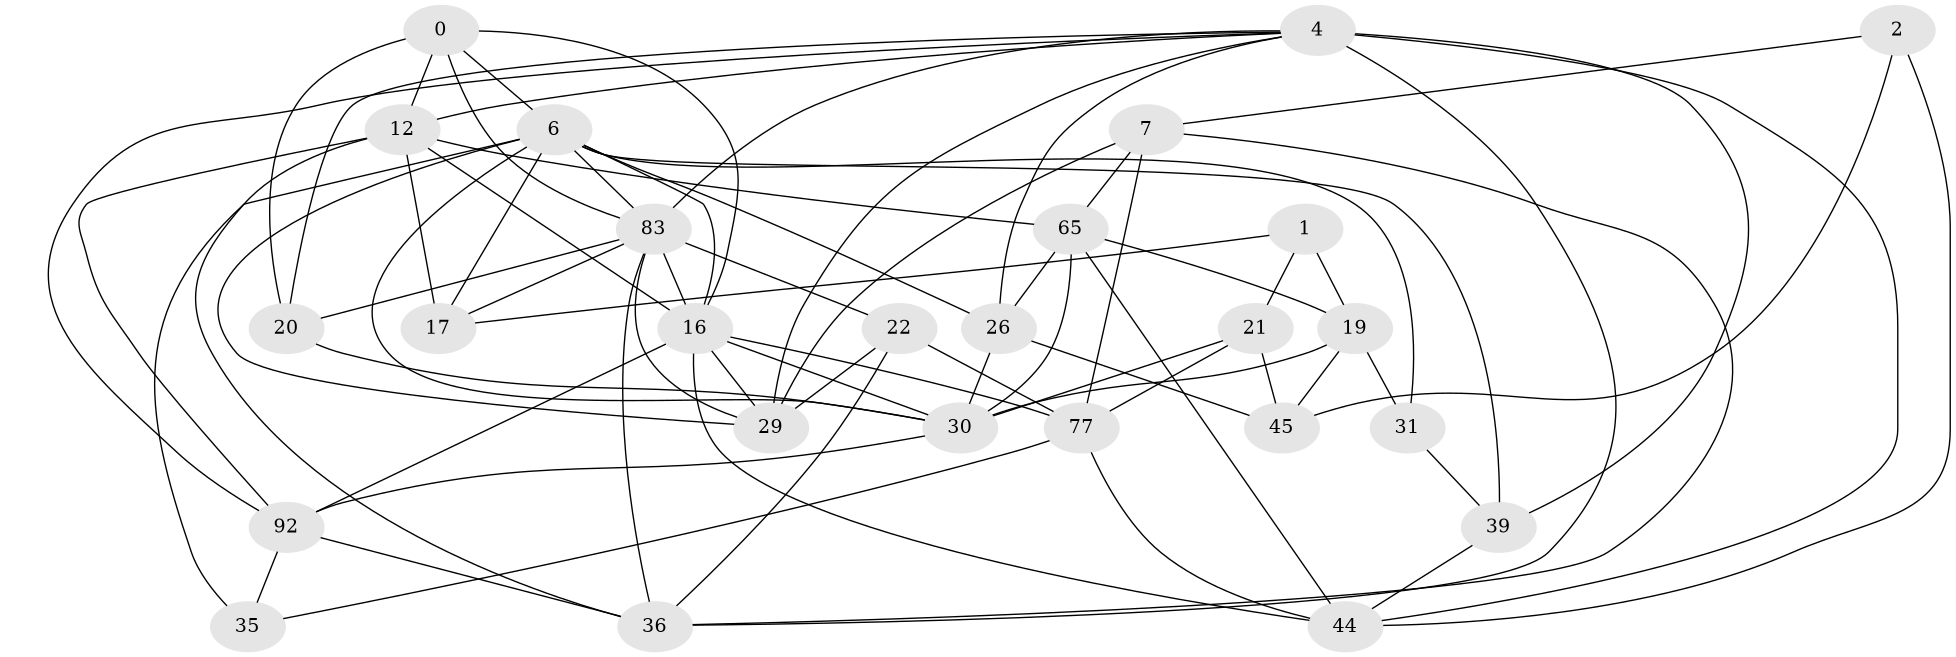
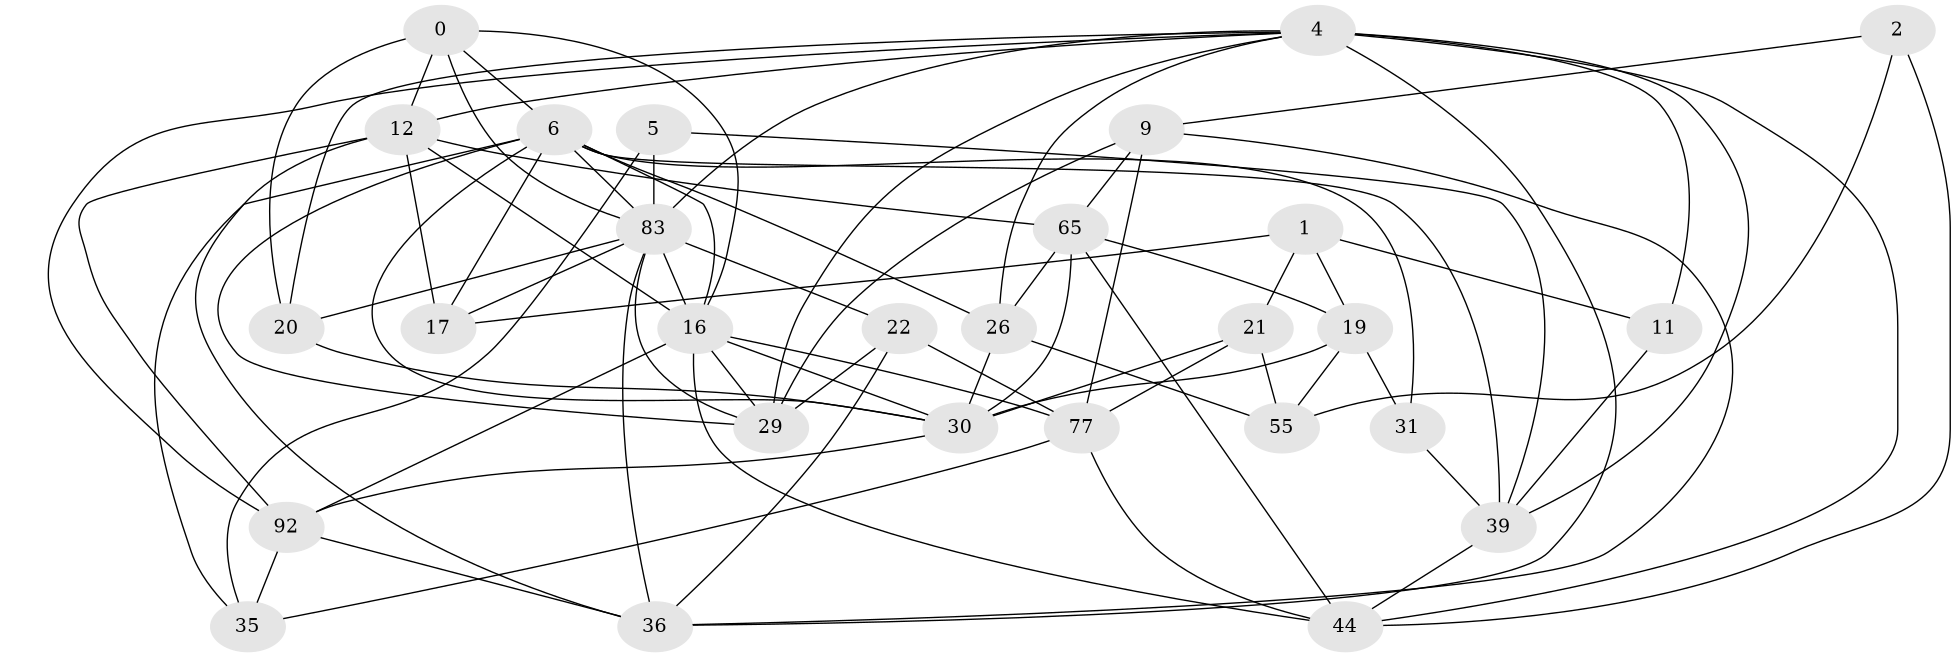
none -> (654, 130)
(1147, 130) -> (1147, 130)
none -> (1664, 329)
(1282, 428) -> (1282, 428)
